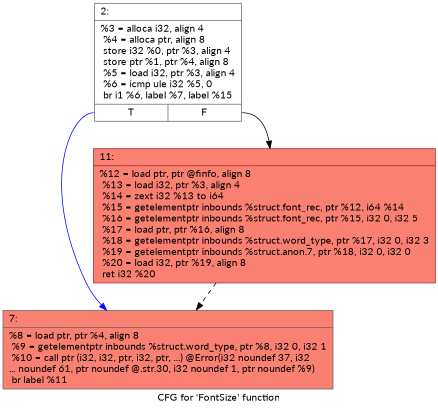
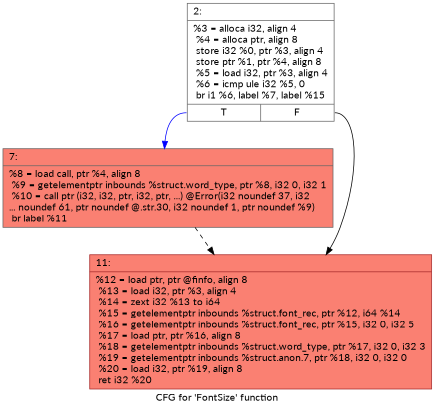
(208, 293) -> (202, 238)
(74, 336) -> (75, 174)
